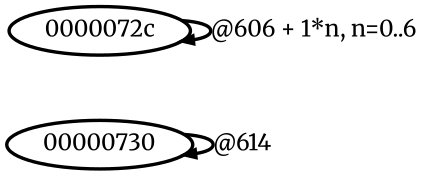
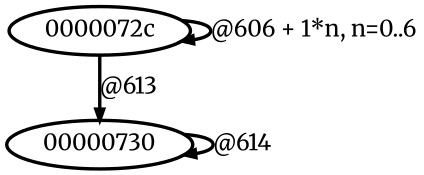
none -> (100, 82)
